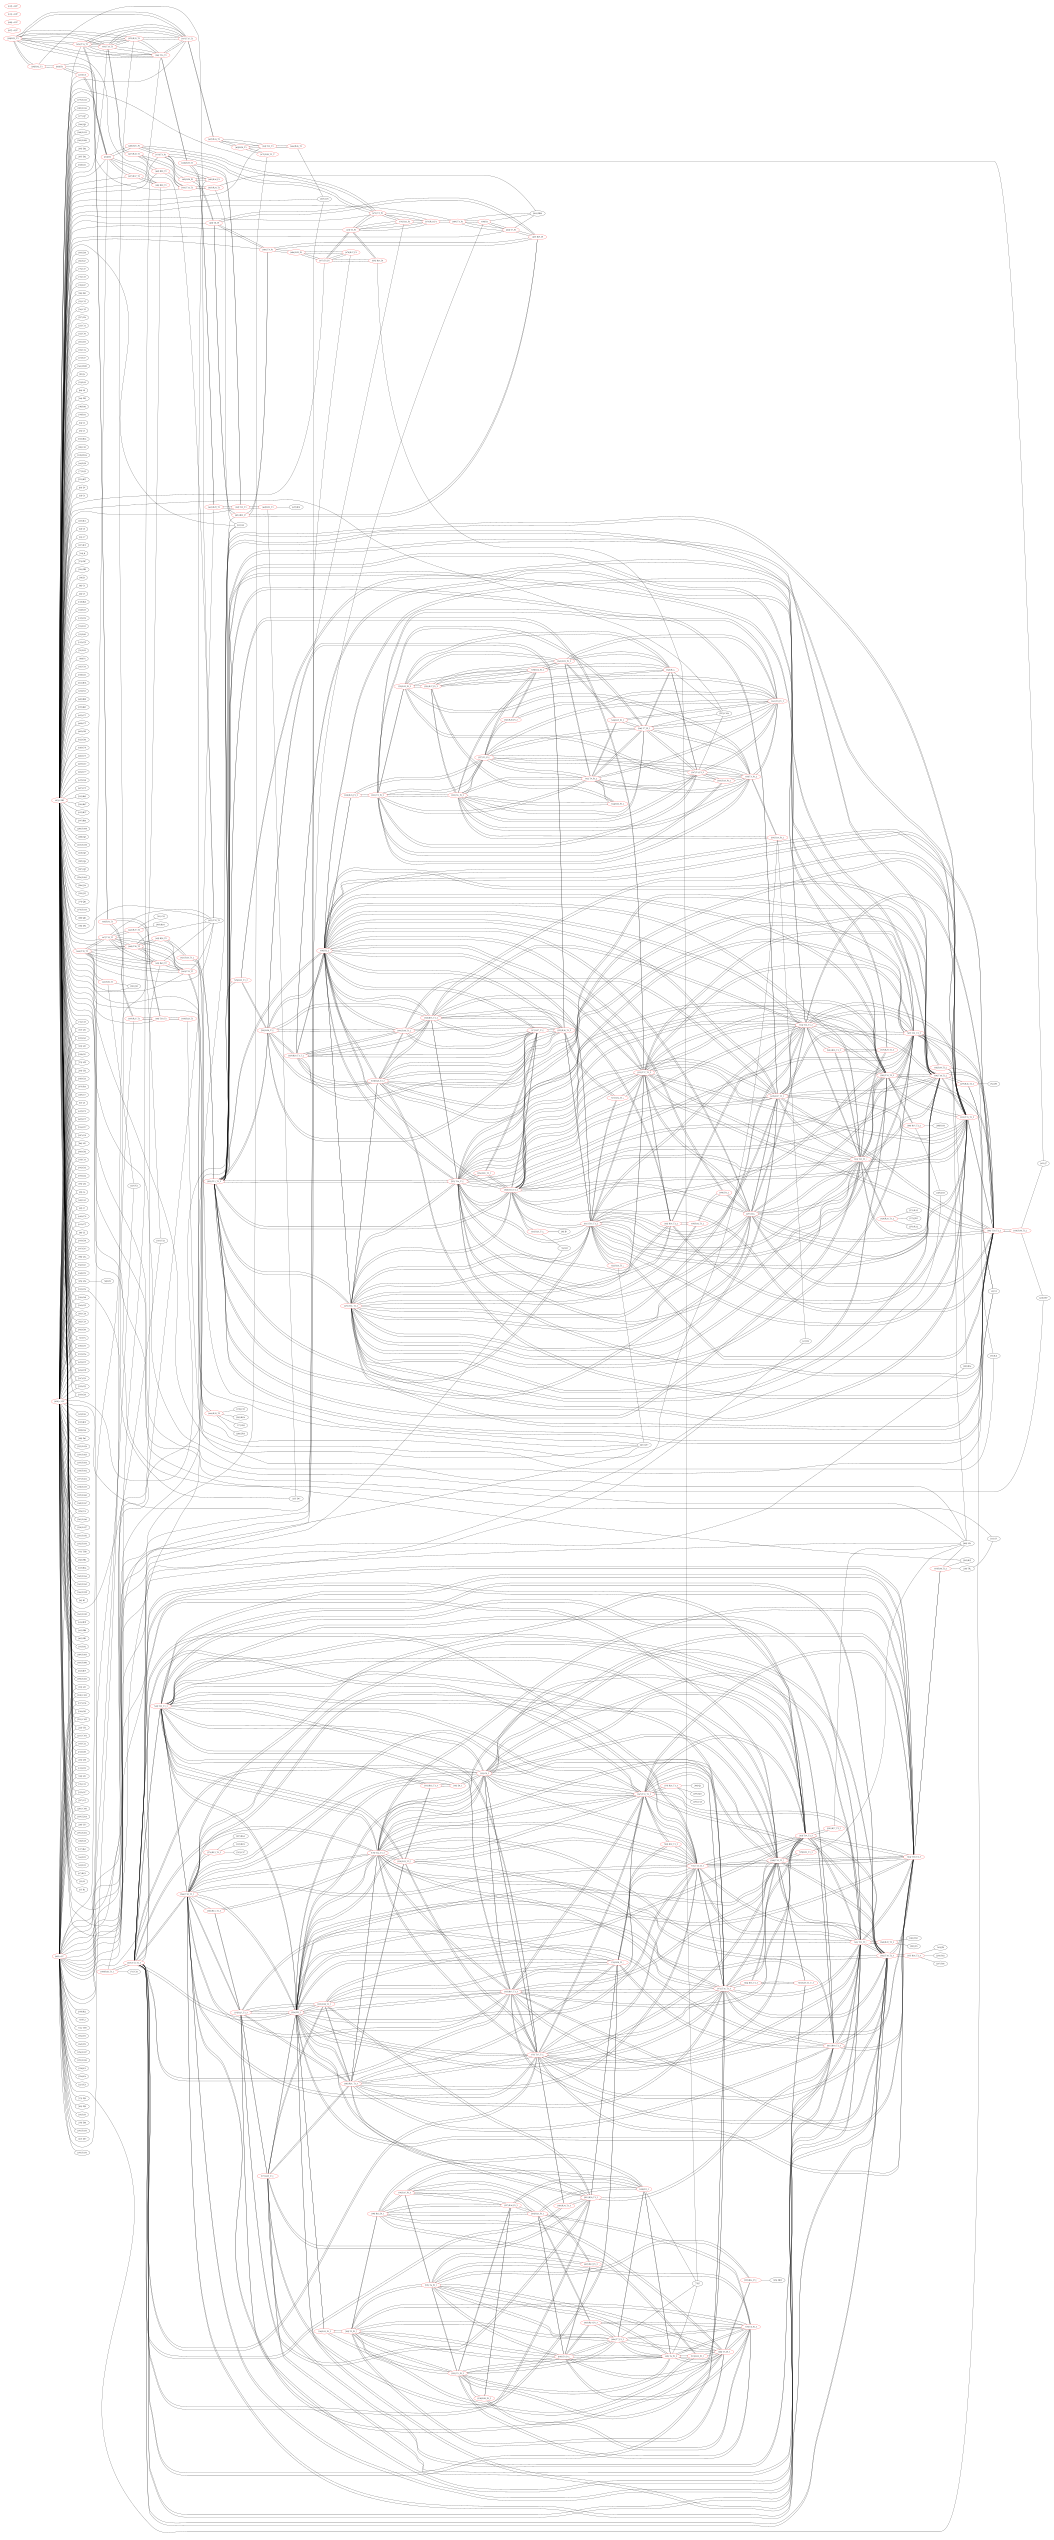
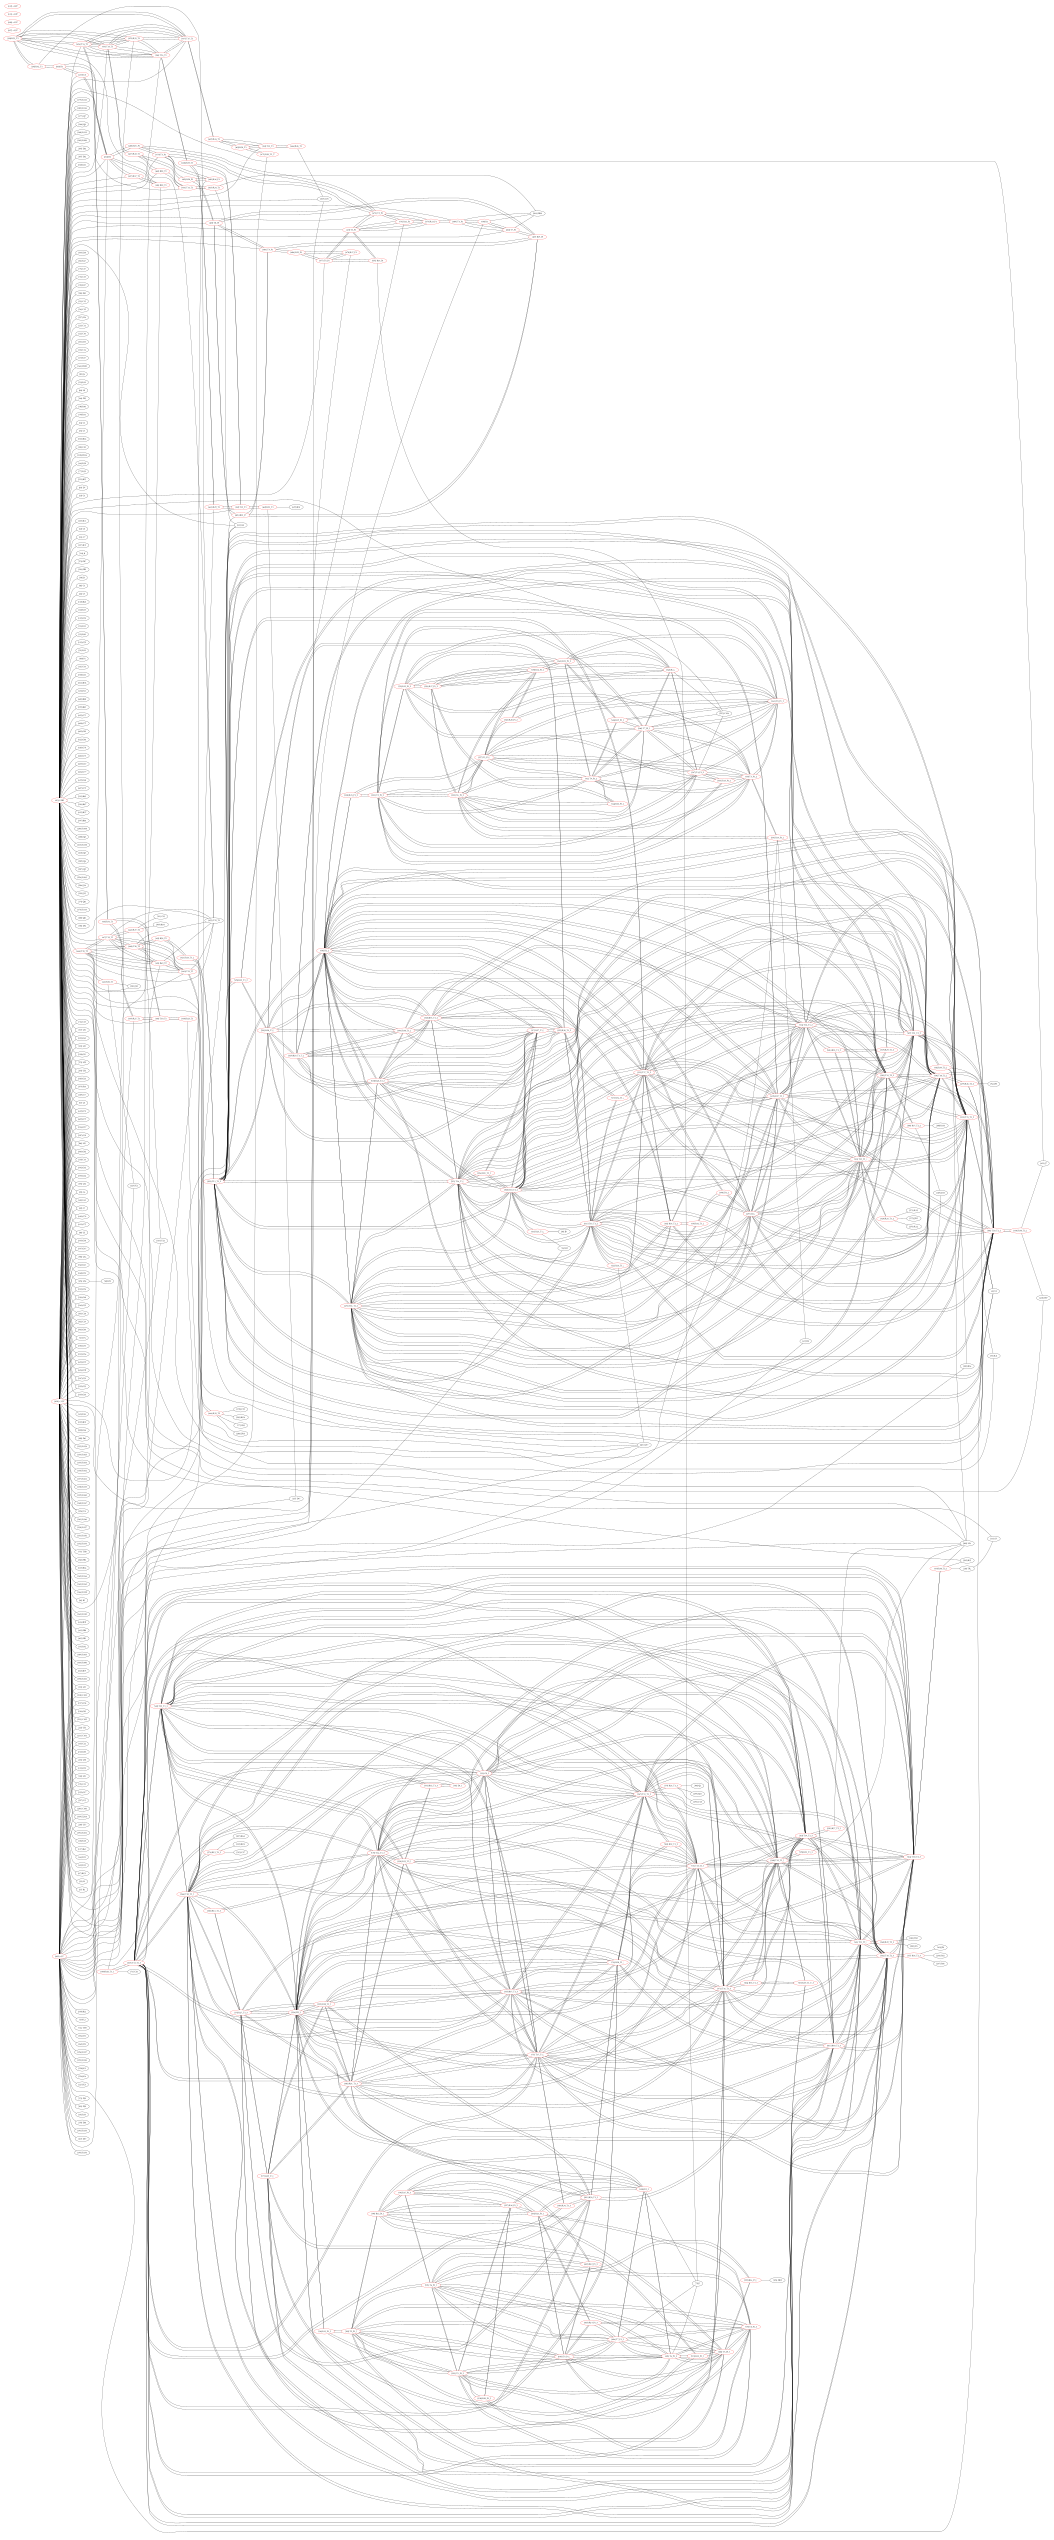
(136, 1451) -> (74, 1895)
